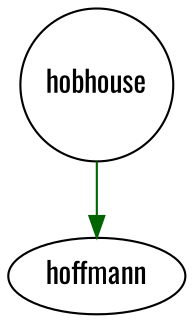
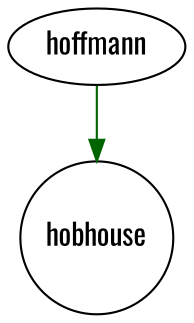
(97, 189) -> (97, 113)
